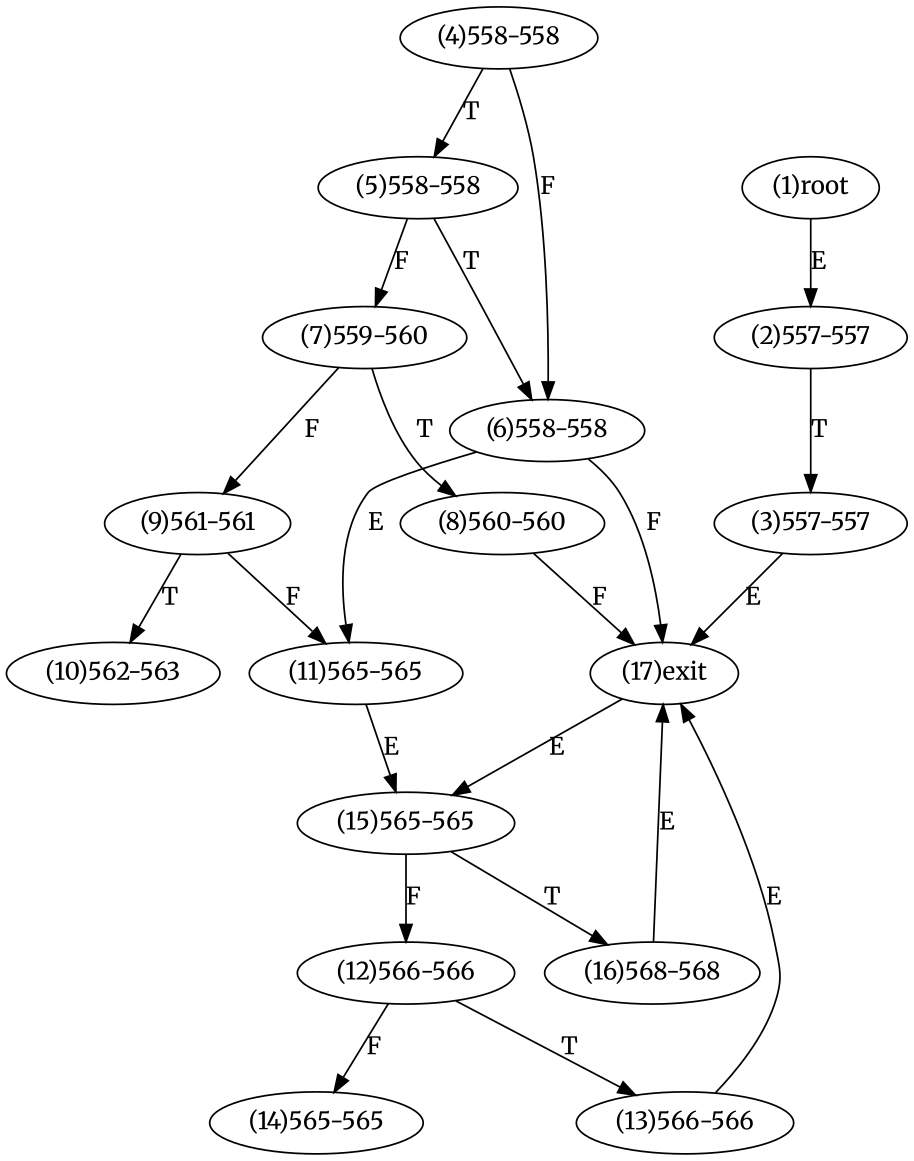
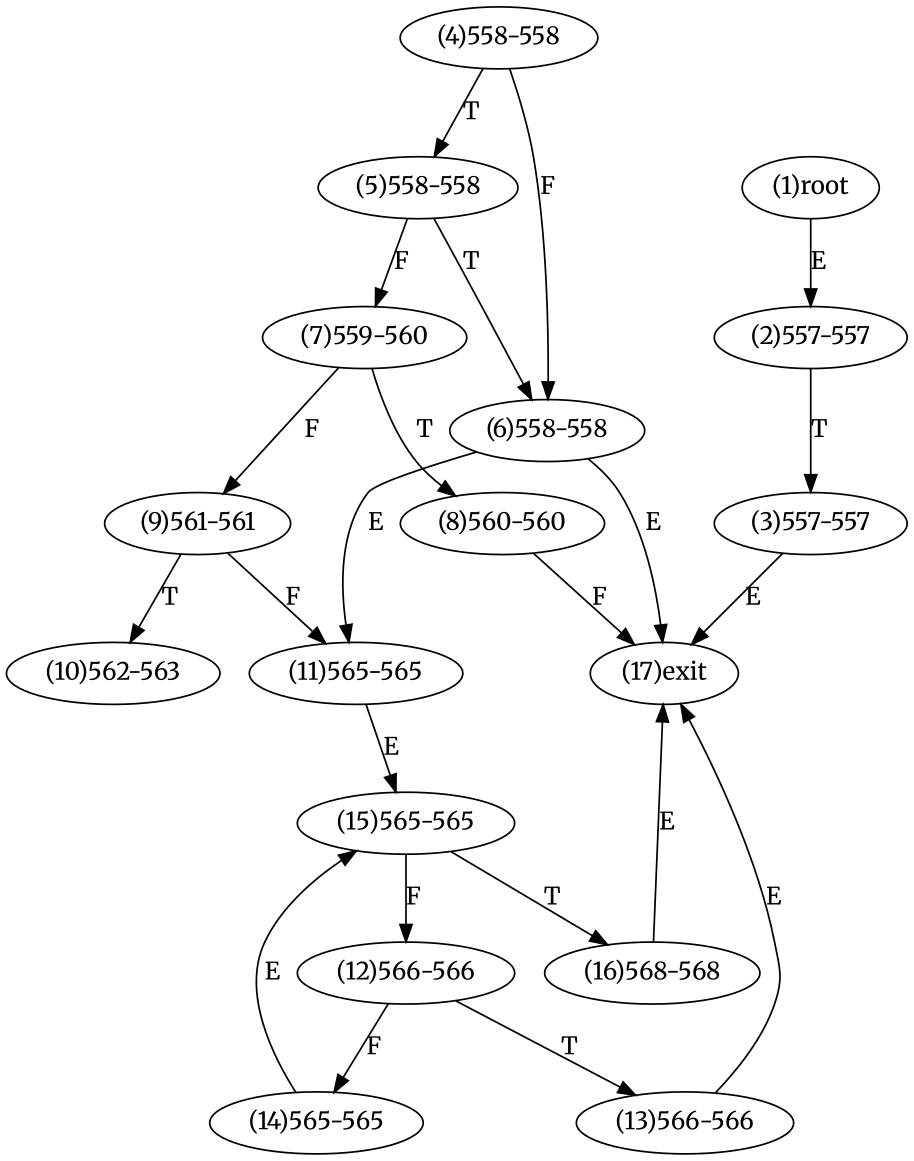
(654, 524) -> (654, 524)
(545, 743) -> (258, 964)
